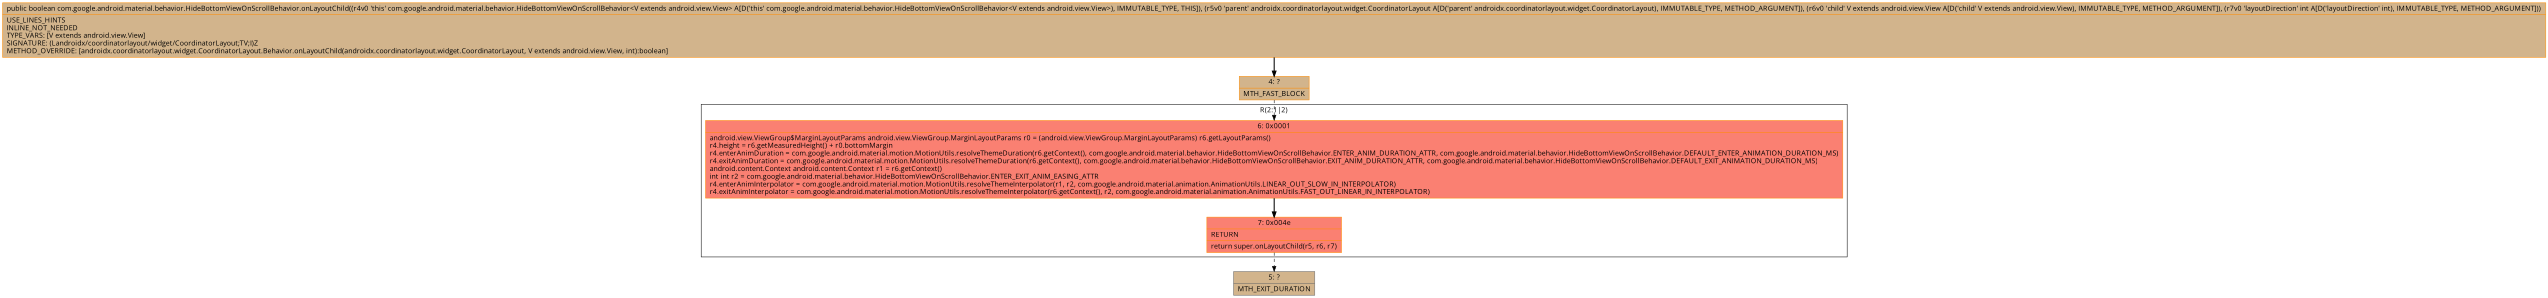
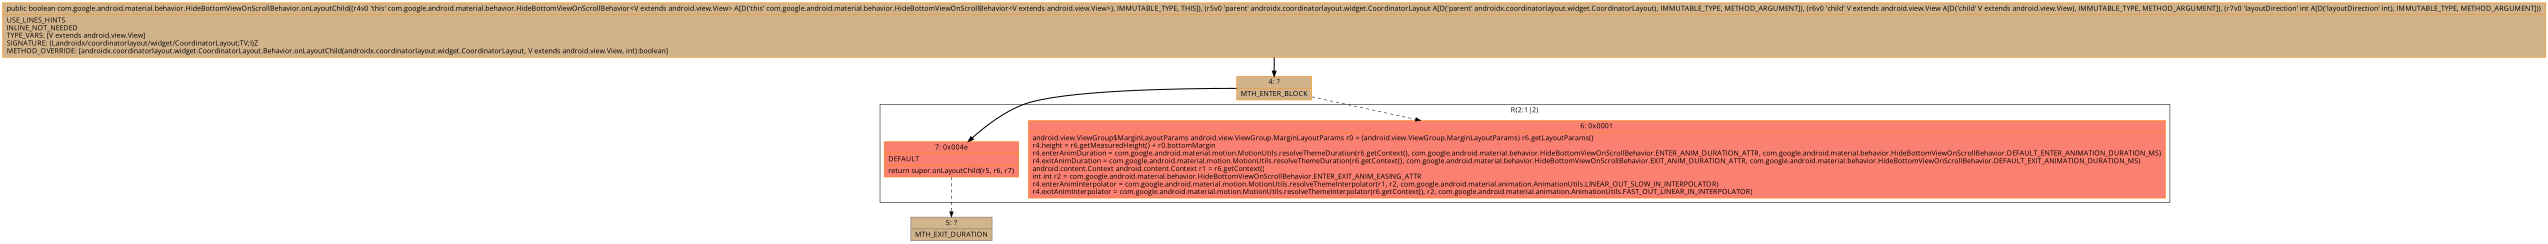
(1274, 94) -> (1274, 94)
(1274, 205) -> (1099, 93)
(1225, 235) -> (904, 159)
